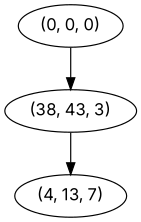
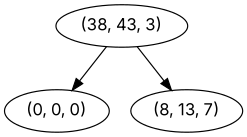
(71, 63) -> (93, 64)
(71, 196) -> (187, 111)
